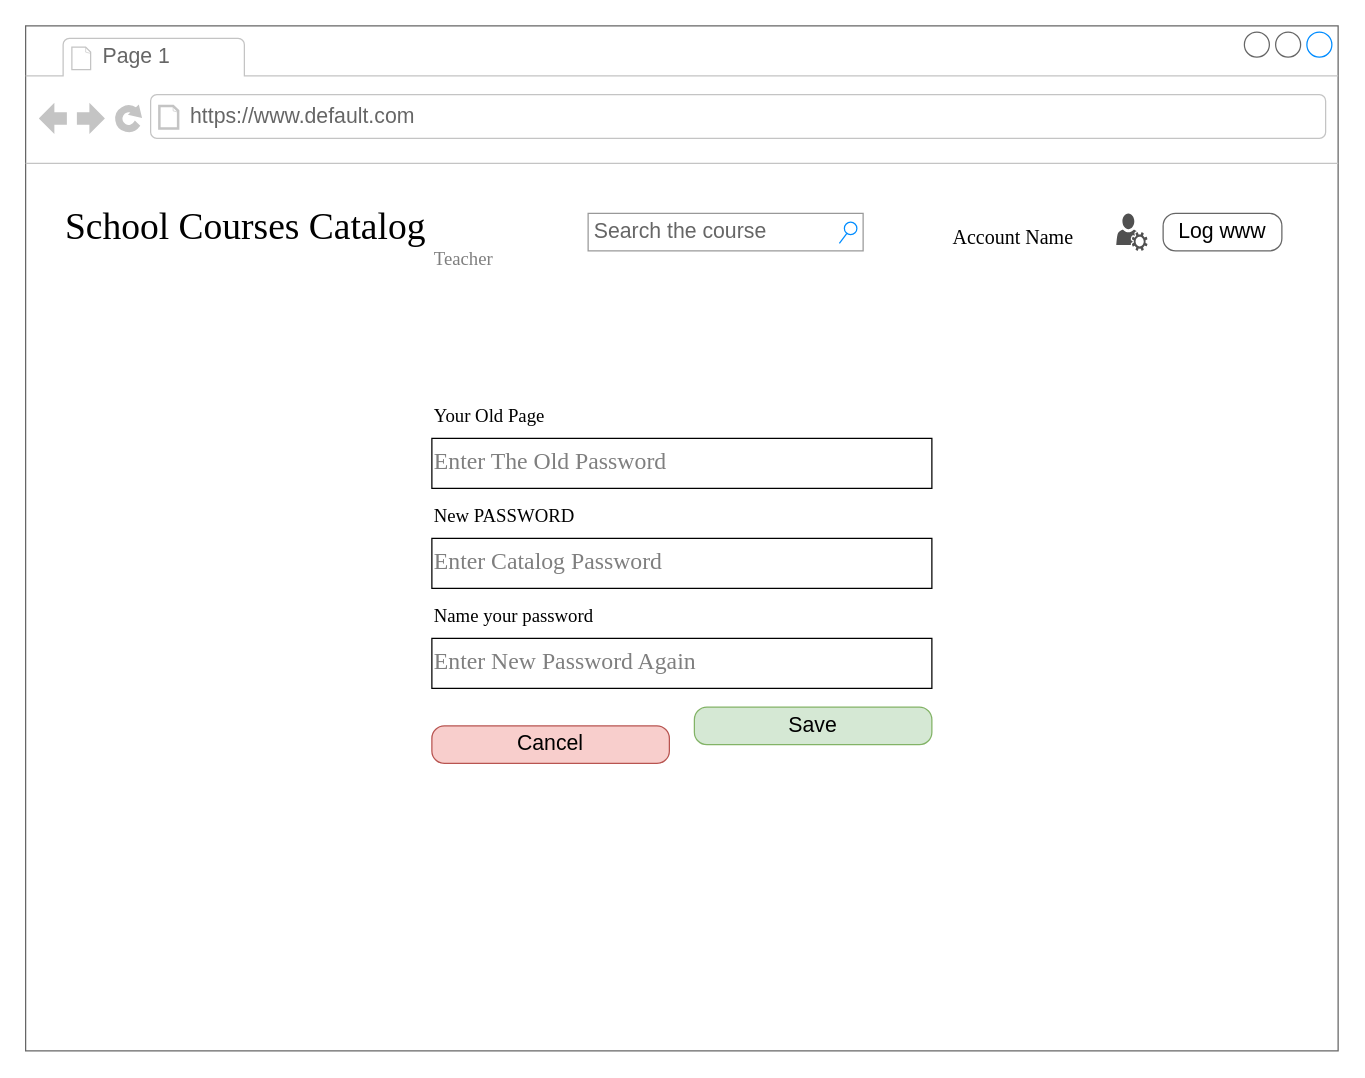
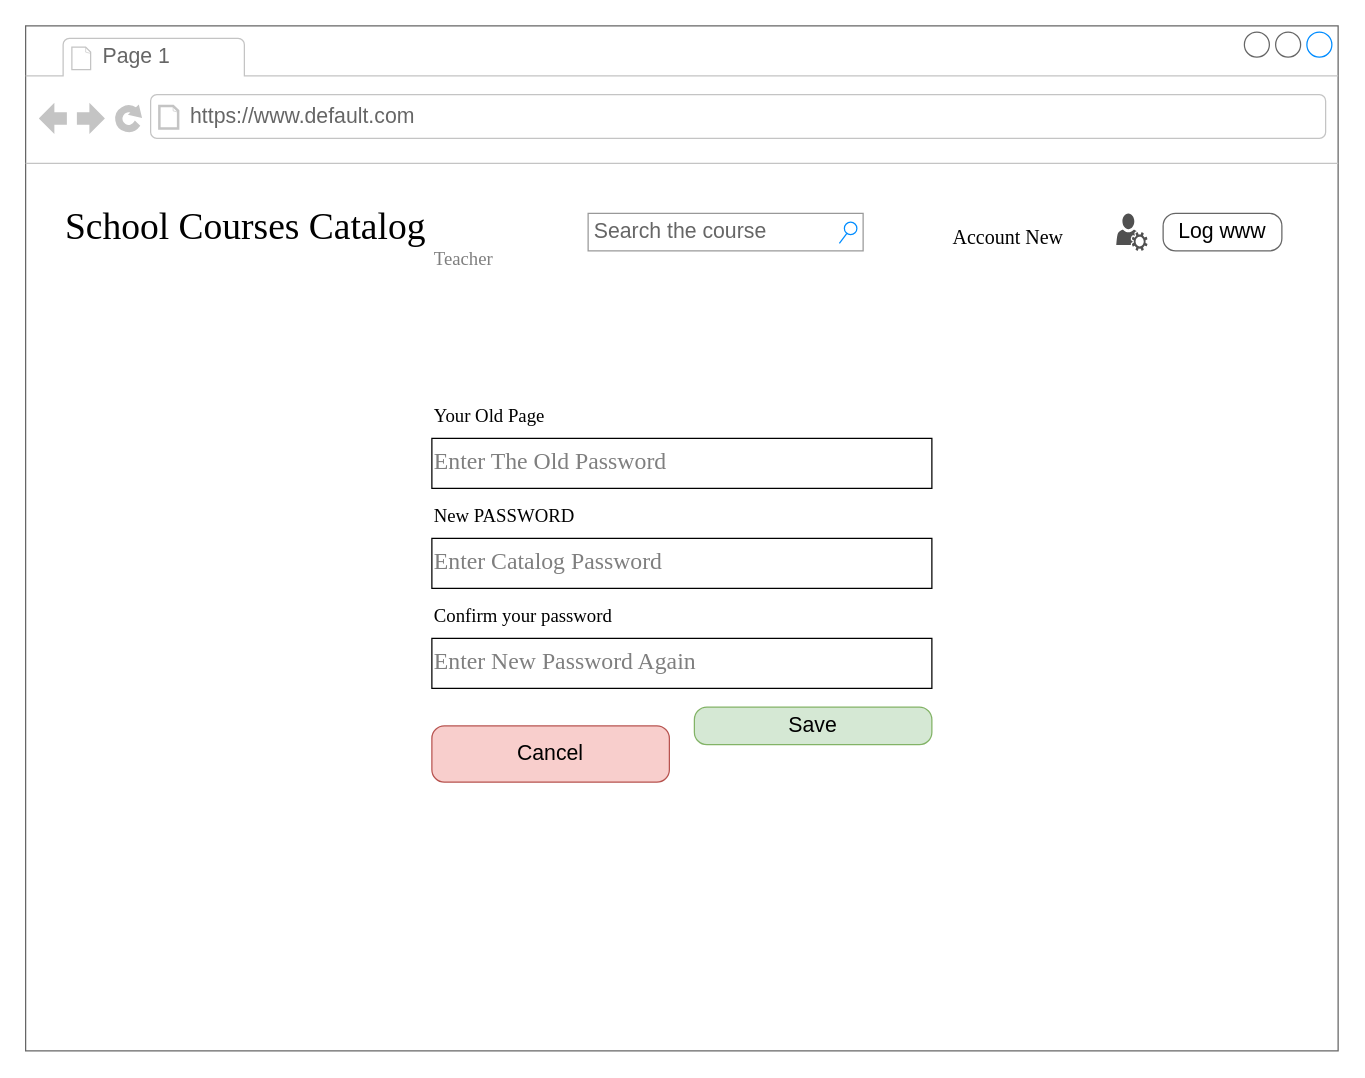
(1014, 228) -> (1008, 228)
(524, 616) -> (537, 616)
(551, 744) -> (551, 754)
